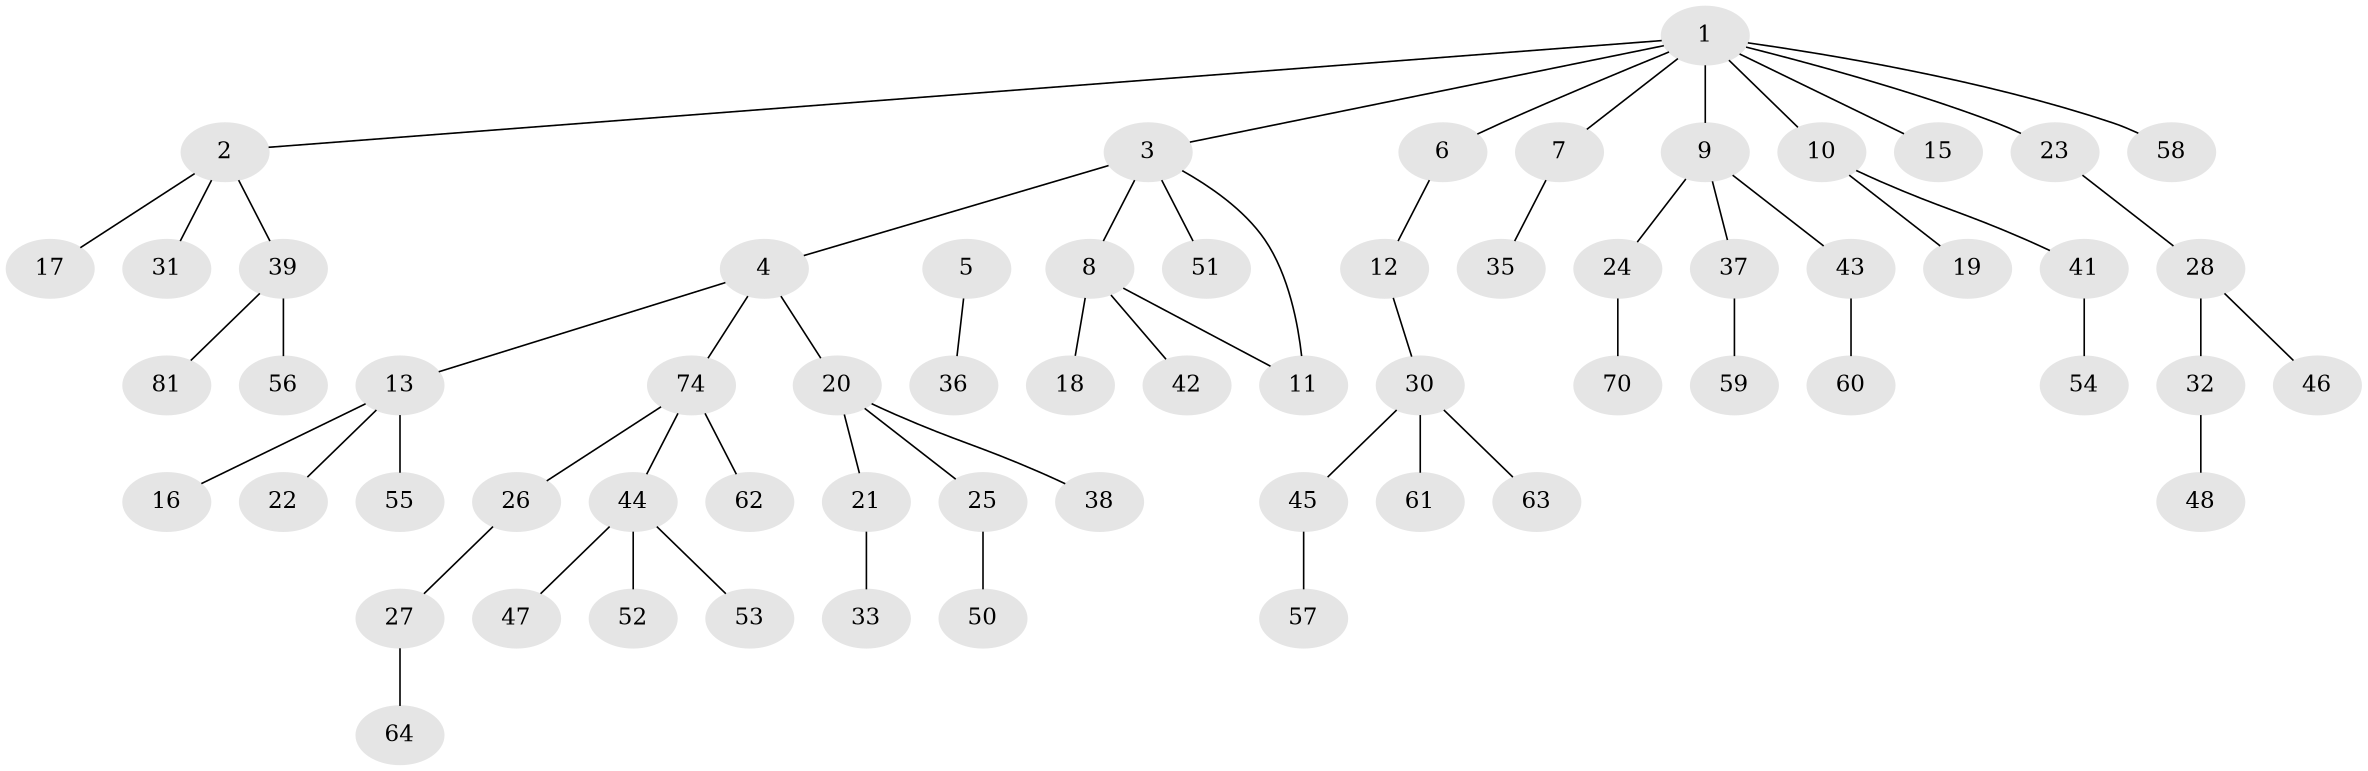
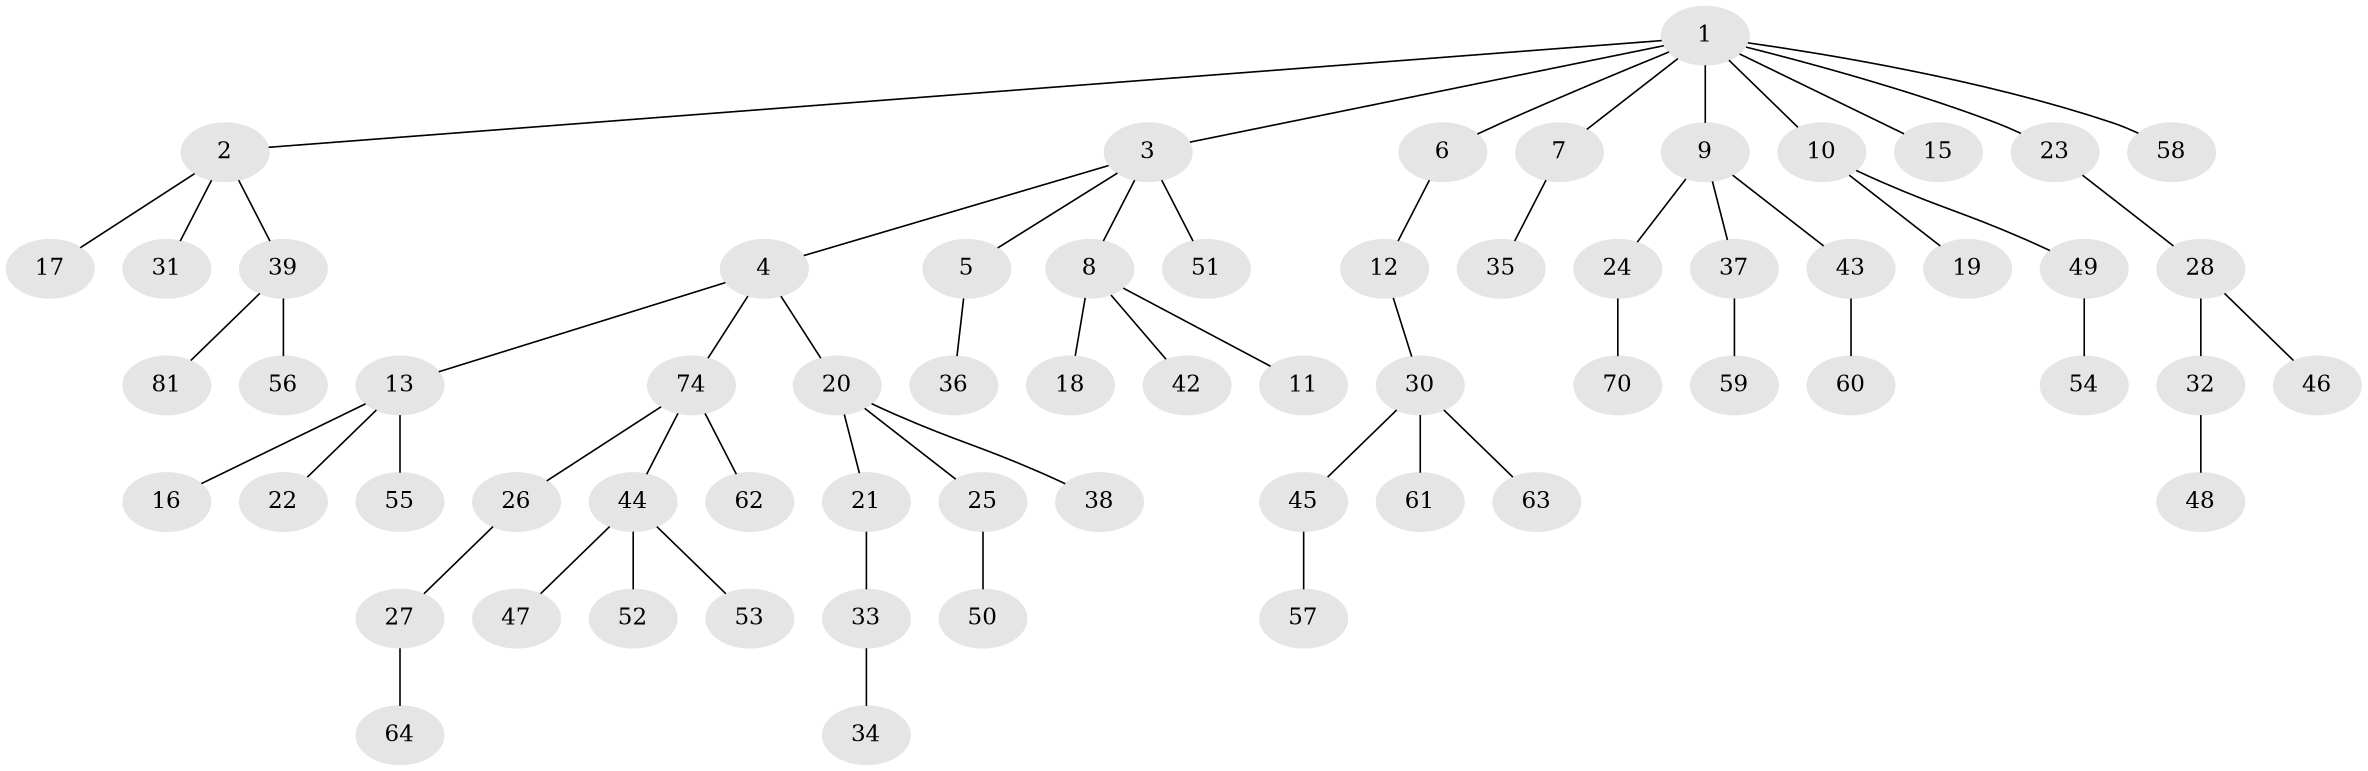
(1269, 246) -> (1058, 210)
(2084, 269) -> (2084, 269)
none -> (866, 735)
